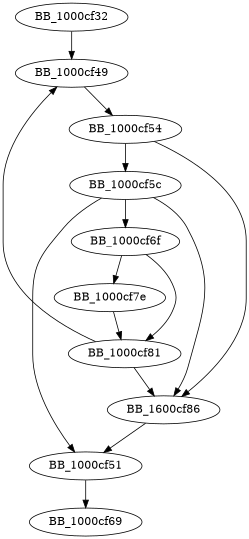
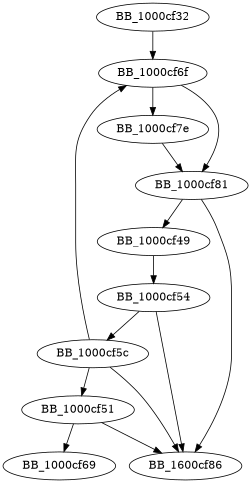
(72, 41) -> (153, 41)
(128, 436) -> (128, 436)
